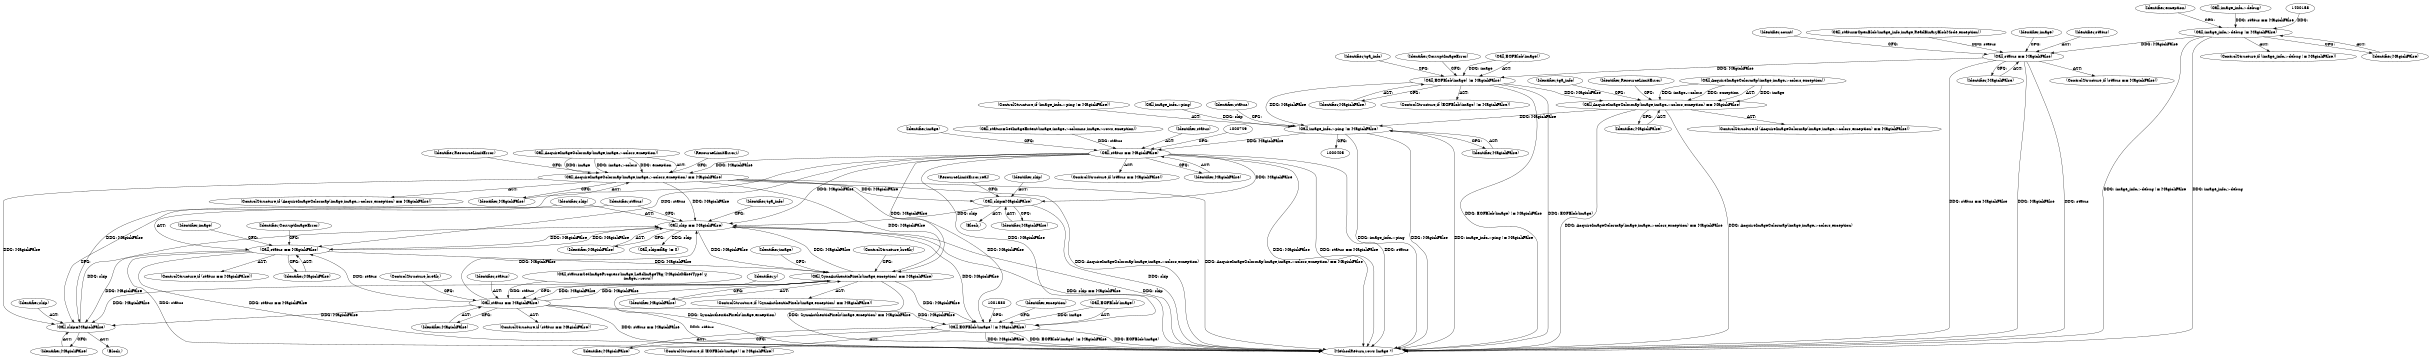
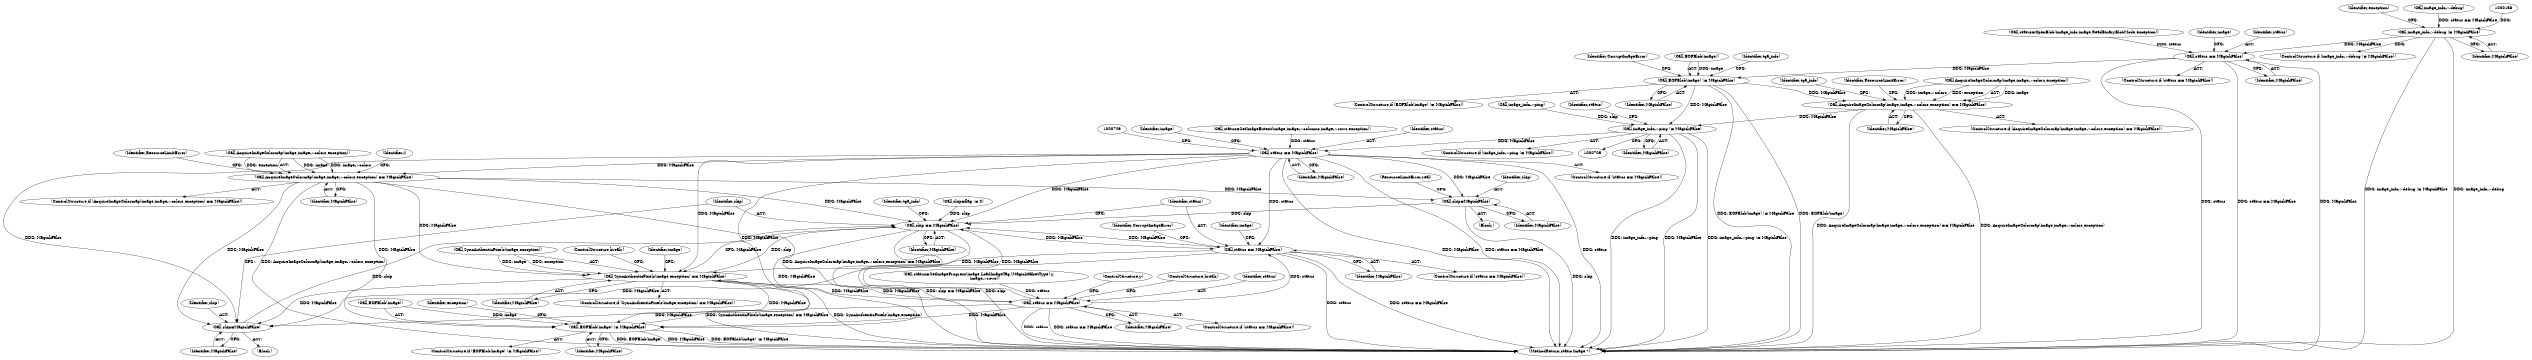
(2300, 8) -> (2504, 8)
(1777, 32) -> none
(2265, 45) -> (2401, 45)
(1191, 119) -> (1582, 141)
(717, 153) -> (395, 153)
(1335, 153) -> (1593, 153)
(672, 236) -> (949, 213)
none -> (498, 250)
(730, 250) -> (743, 250)
(832, 250) -> (781, 250)
(766, 277) -> (1123, 277)
(997, 303) -> none
(1363, 352) -> (1560, 352)
